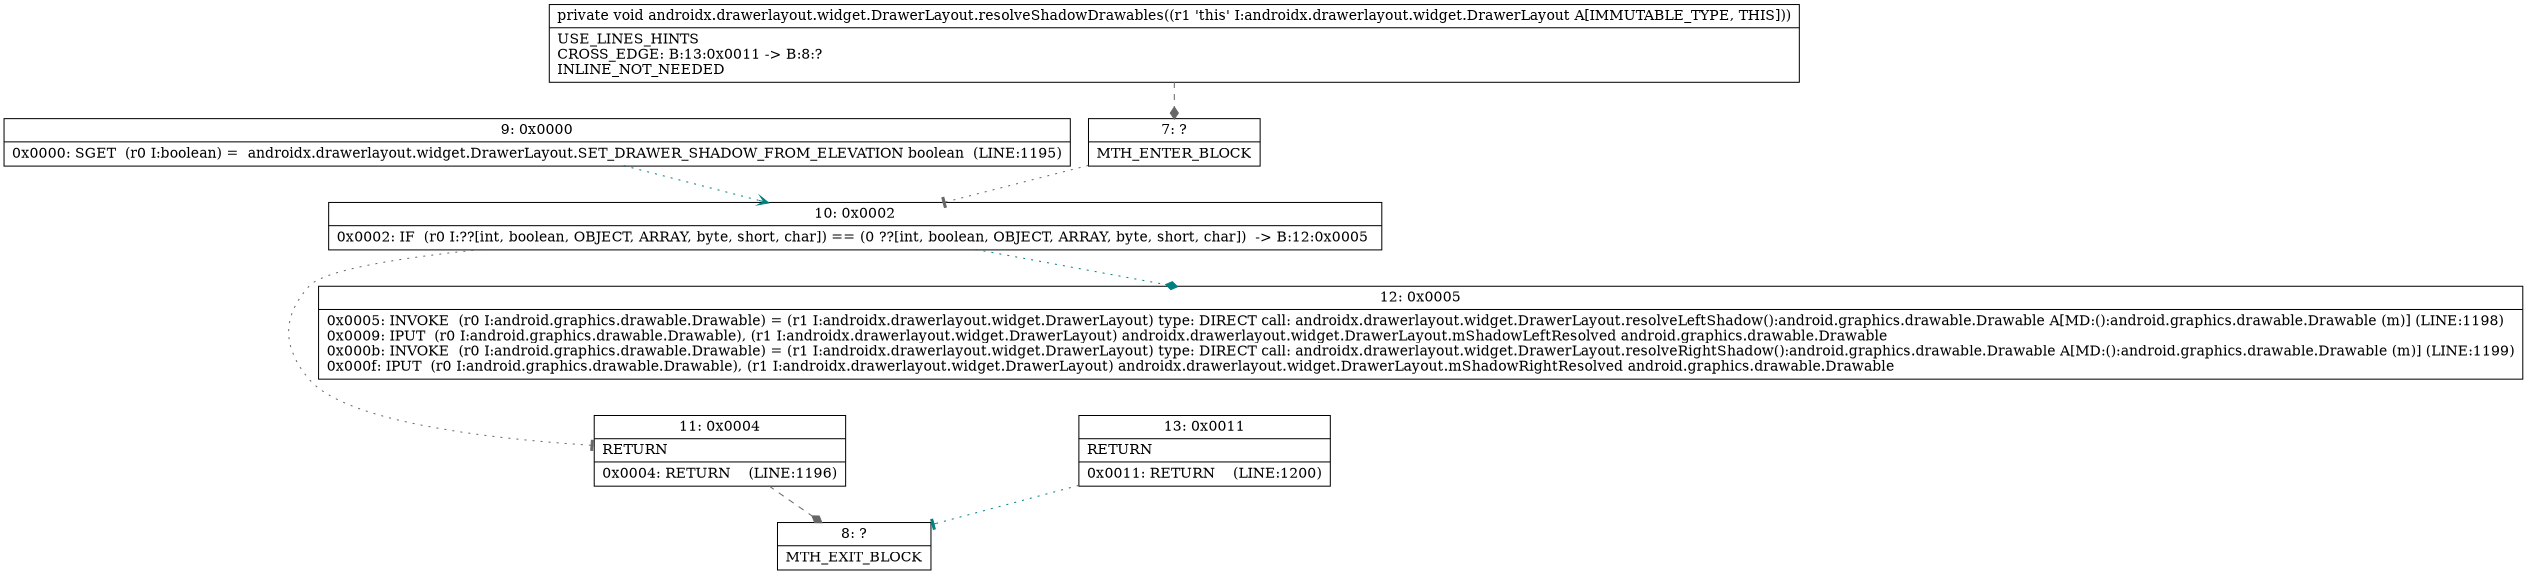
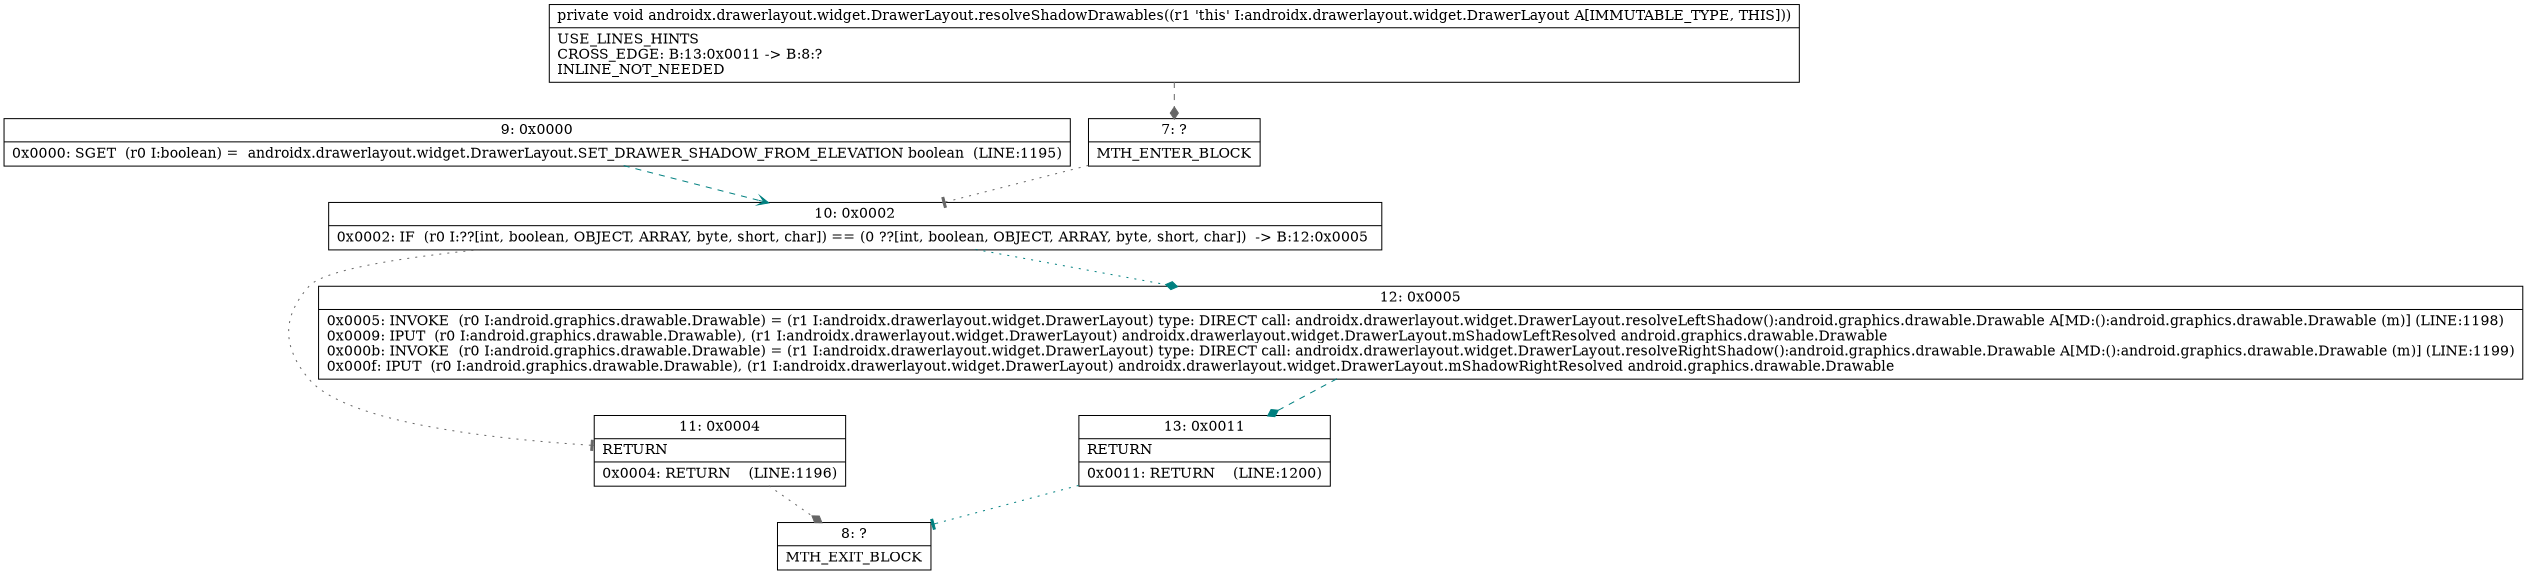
(691, 183) -> (691, 183)
none -> (1308, 394)
(790, 501) -> (790, 501)
